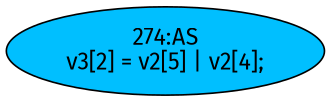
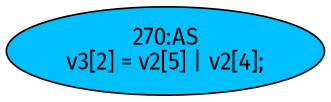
(165, 51) -> (165, 51)
